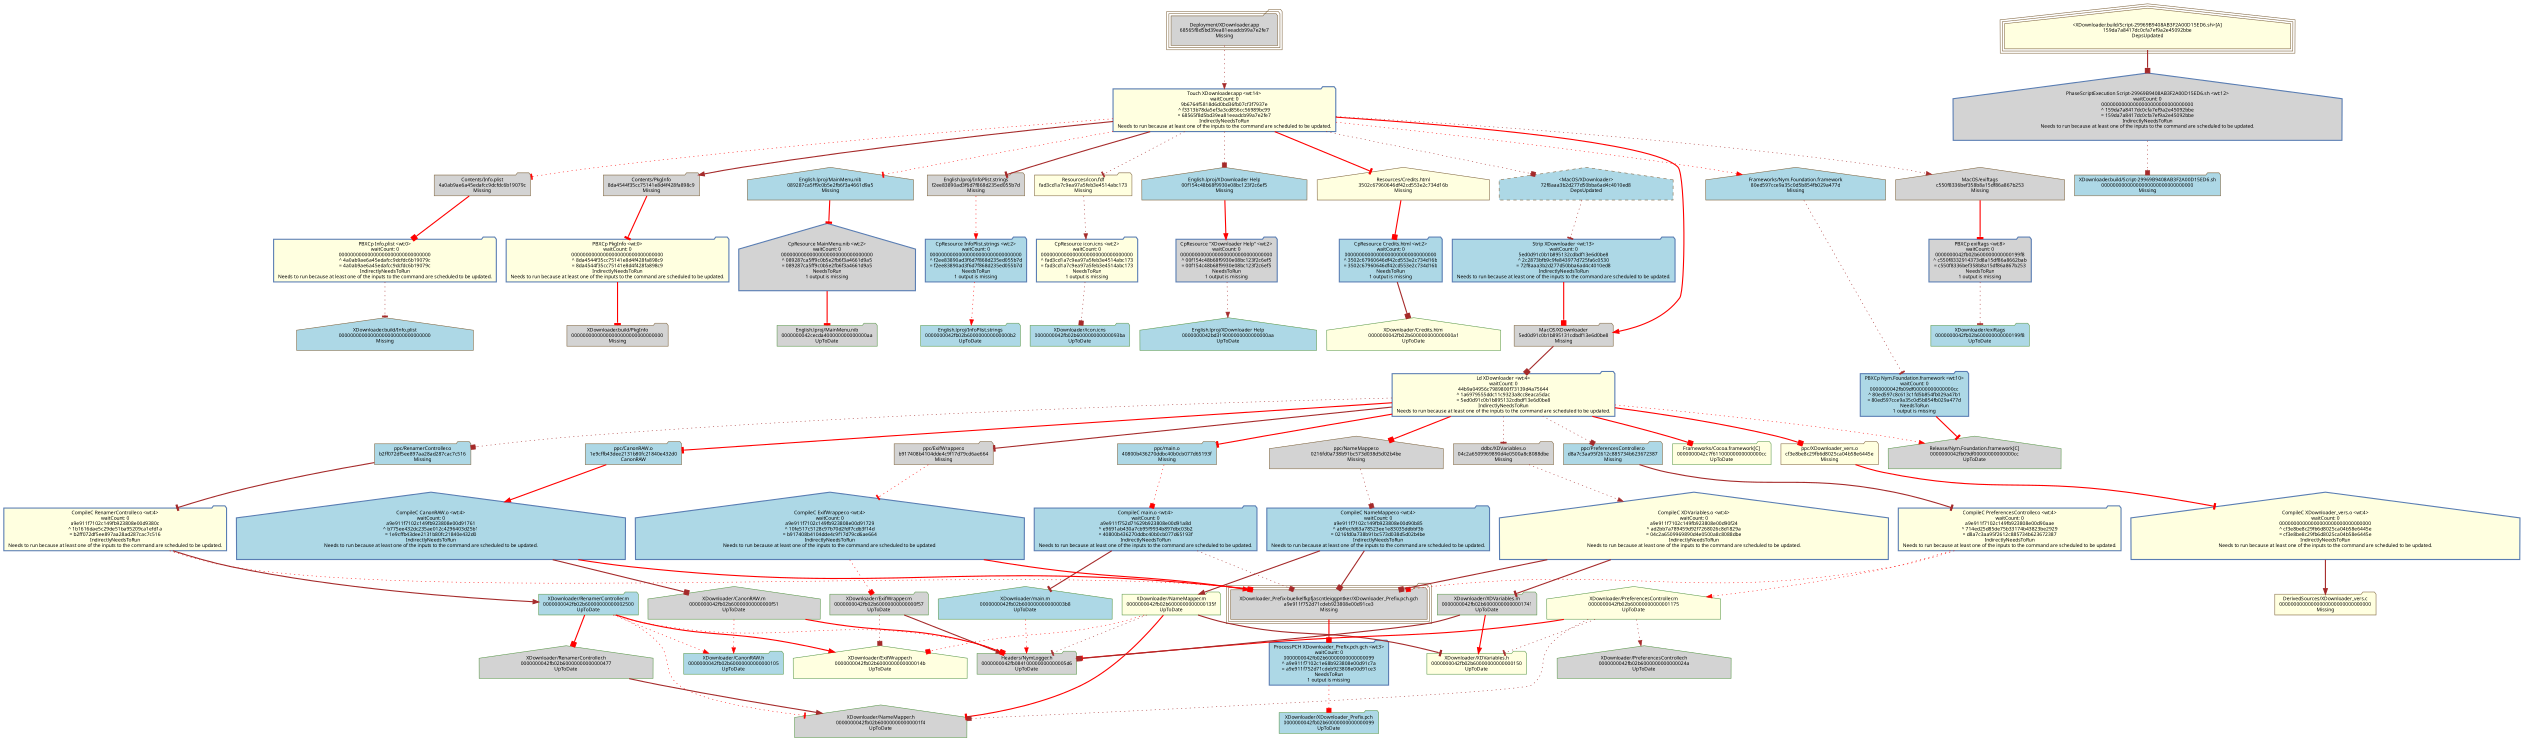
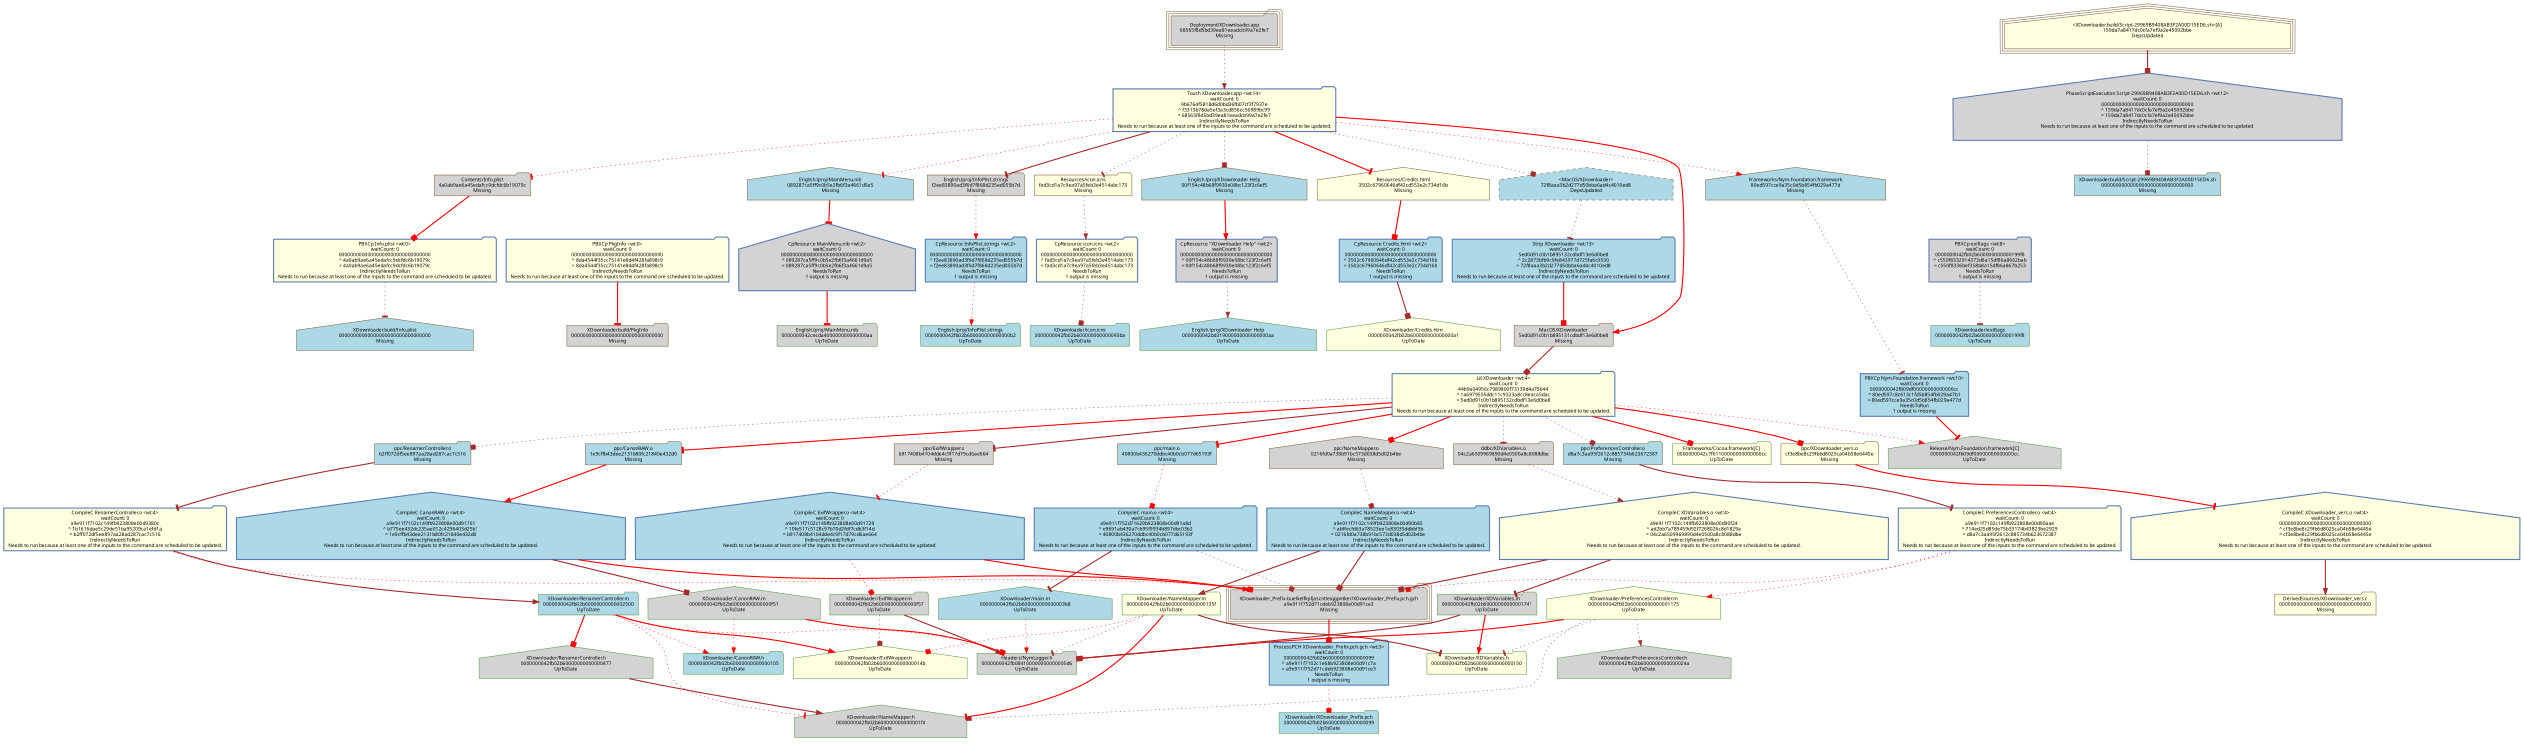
(651, 185) -> none
(1083, 185) -> (1083, 185)
(1980, 185) -> none
(633, 454) -> (633, 454)
